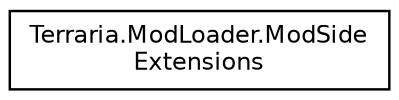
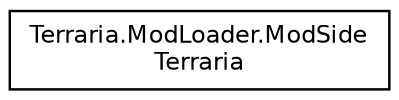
(200, 50) -> (200, 50)
